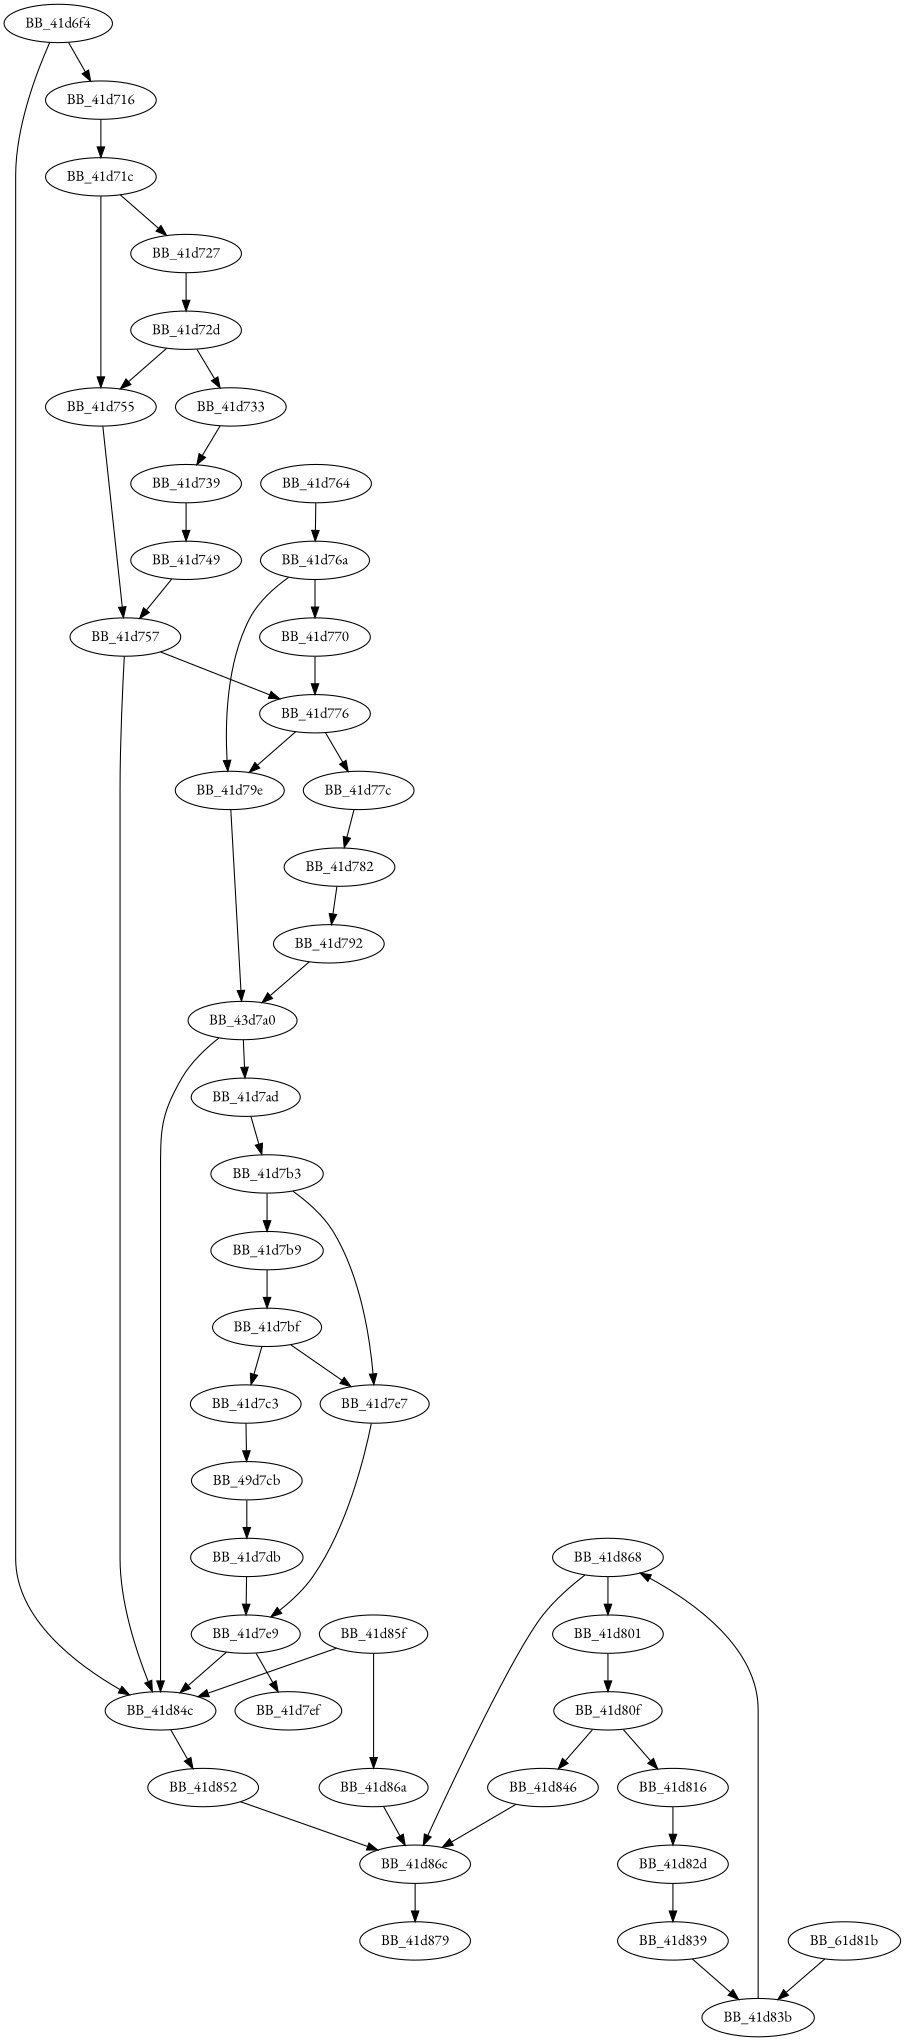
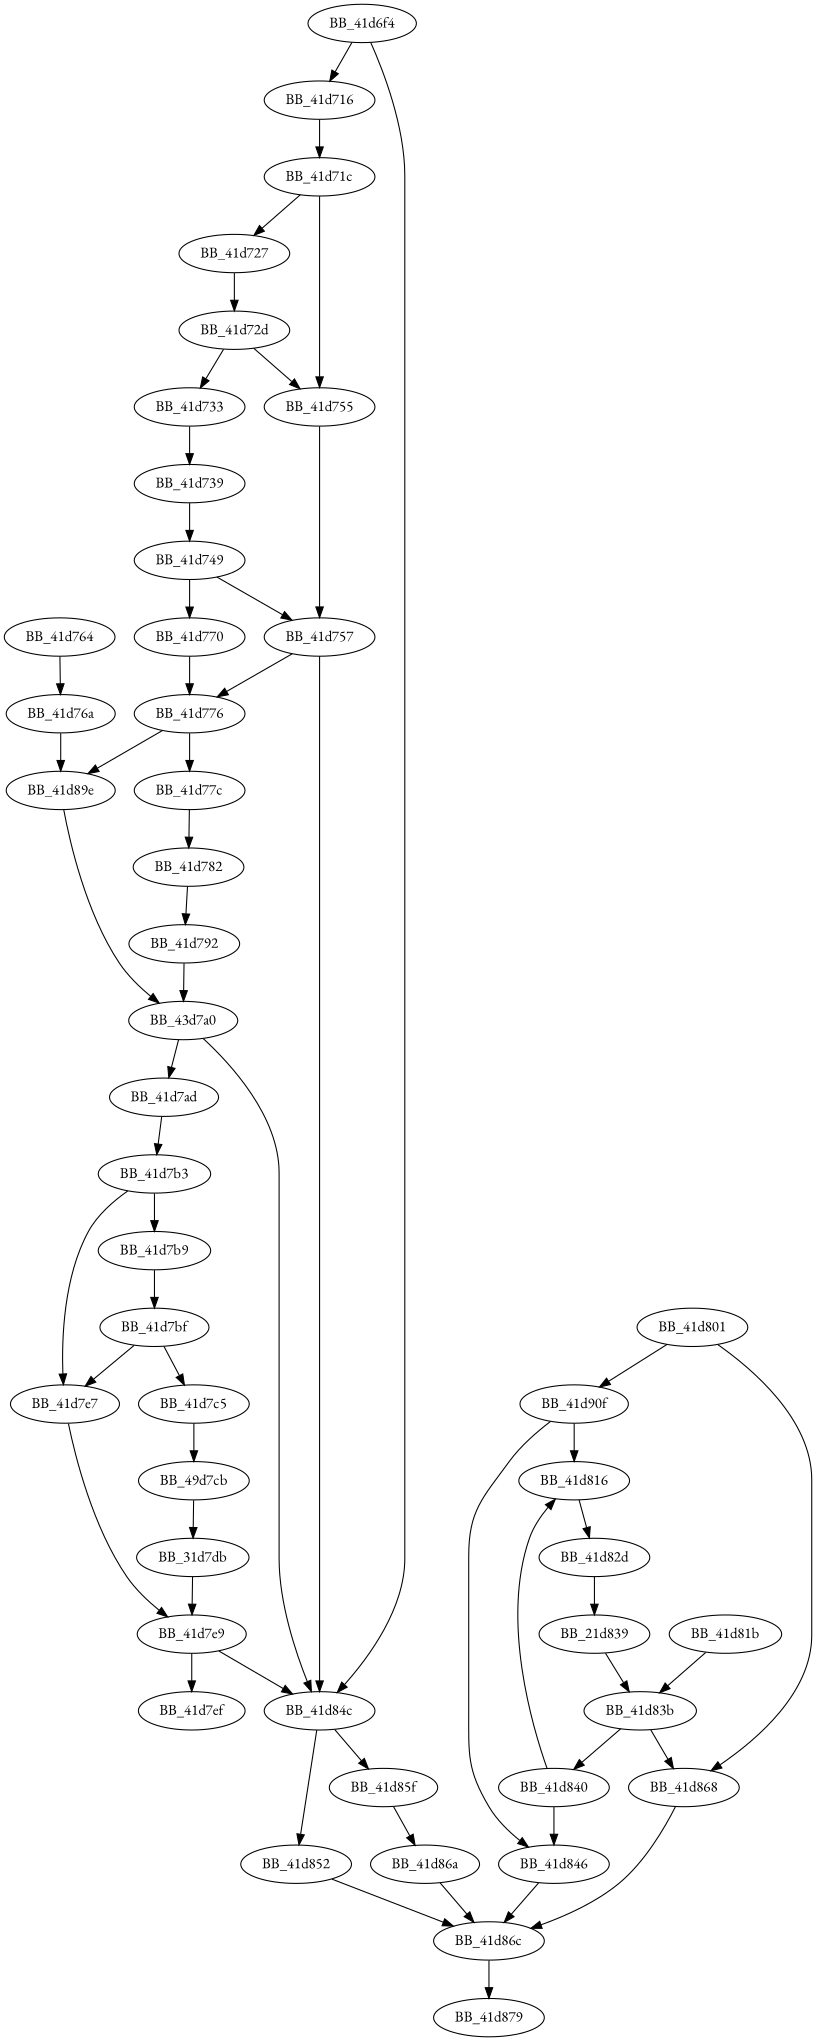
(315, 593) -> (190, 593)
(230, 790) -> (61, 790)
(246, 1404) -> (194, 1404)
(247, 1557) -> (193, 1557)
(608, 1591) -> (812, 1554)
(276, 1669) -> (348, 1745)
(608, 1711) -> (574, 1404)
none -> (554, 1788)
(673, 1941) -> (594, 1634)
(844, 1941) -> (725, 1634)
